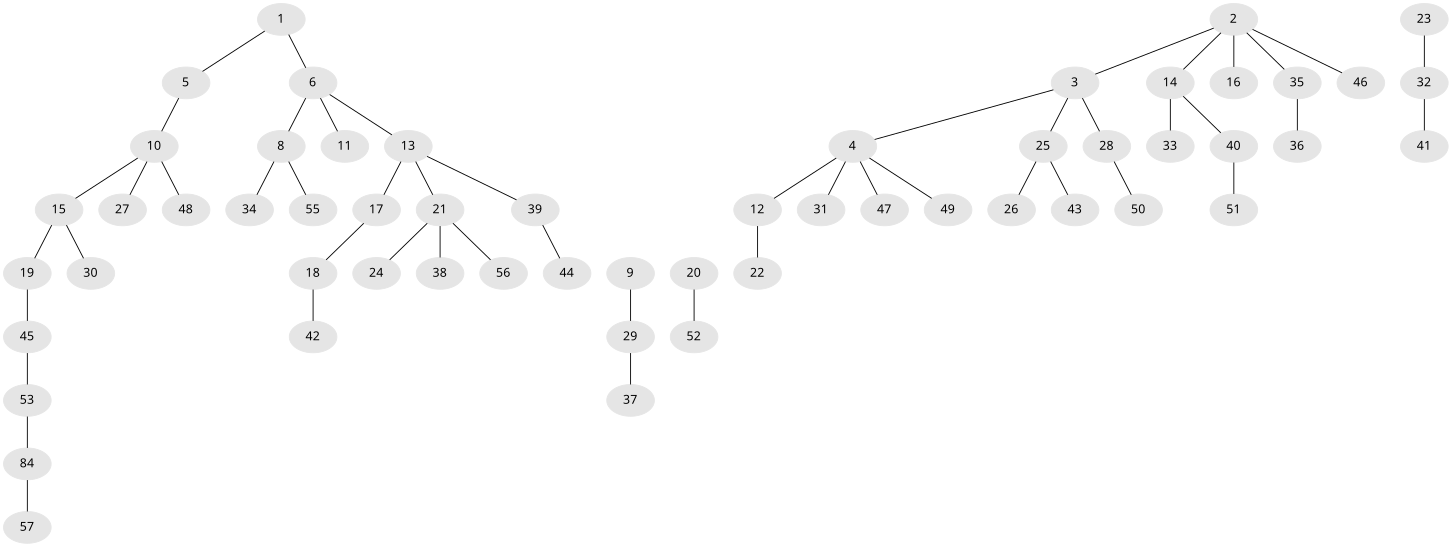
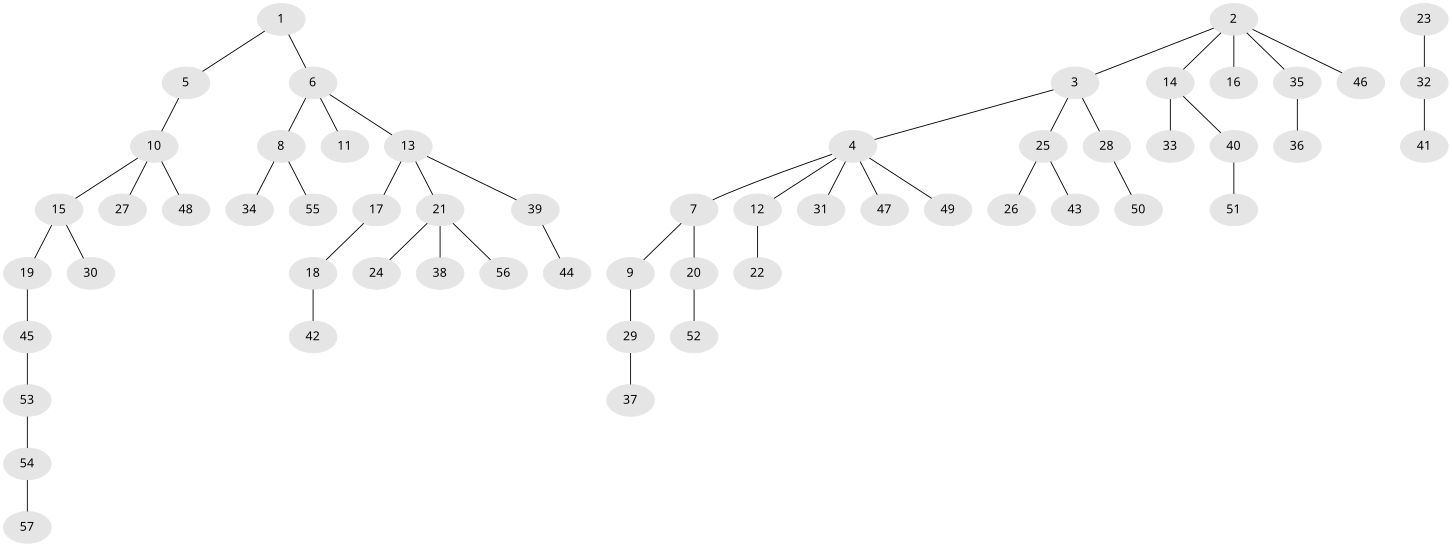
none -> (694, 210)
(27, 464) -> (27, 464)
